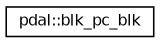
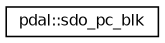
(80, 22) -> (82, 22)
